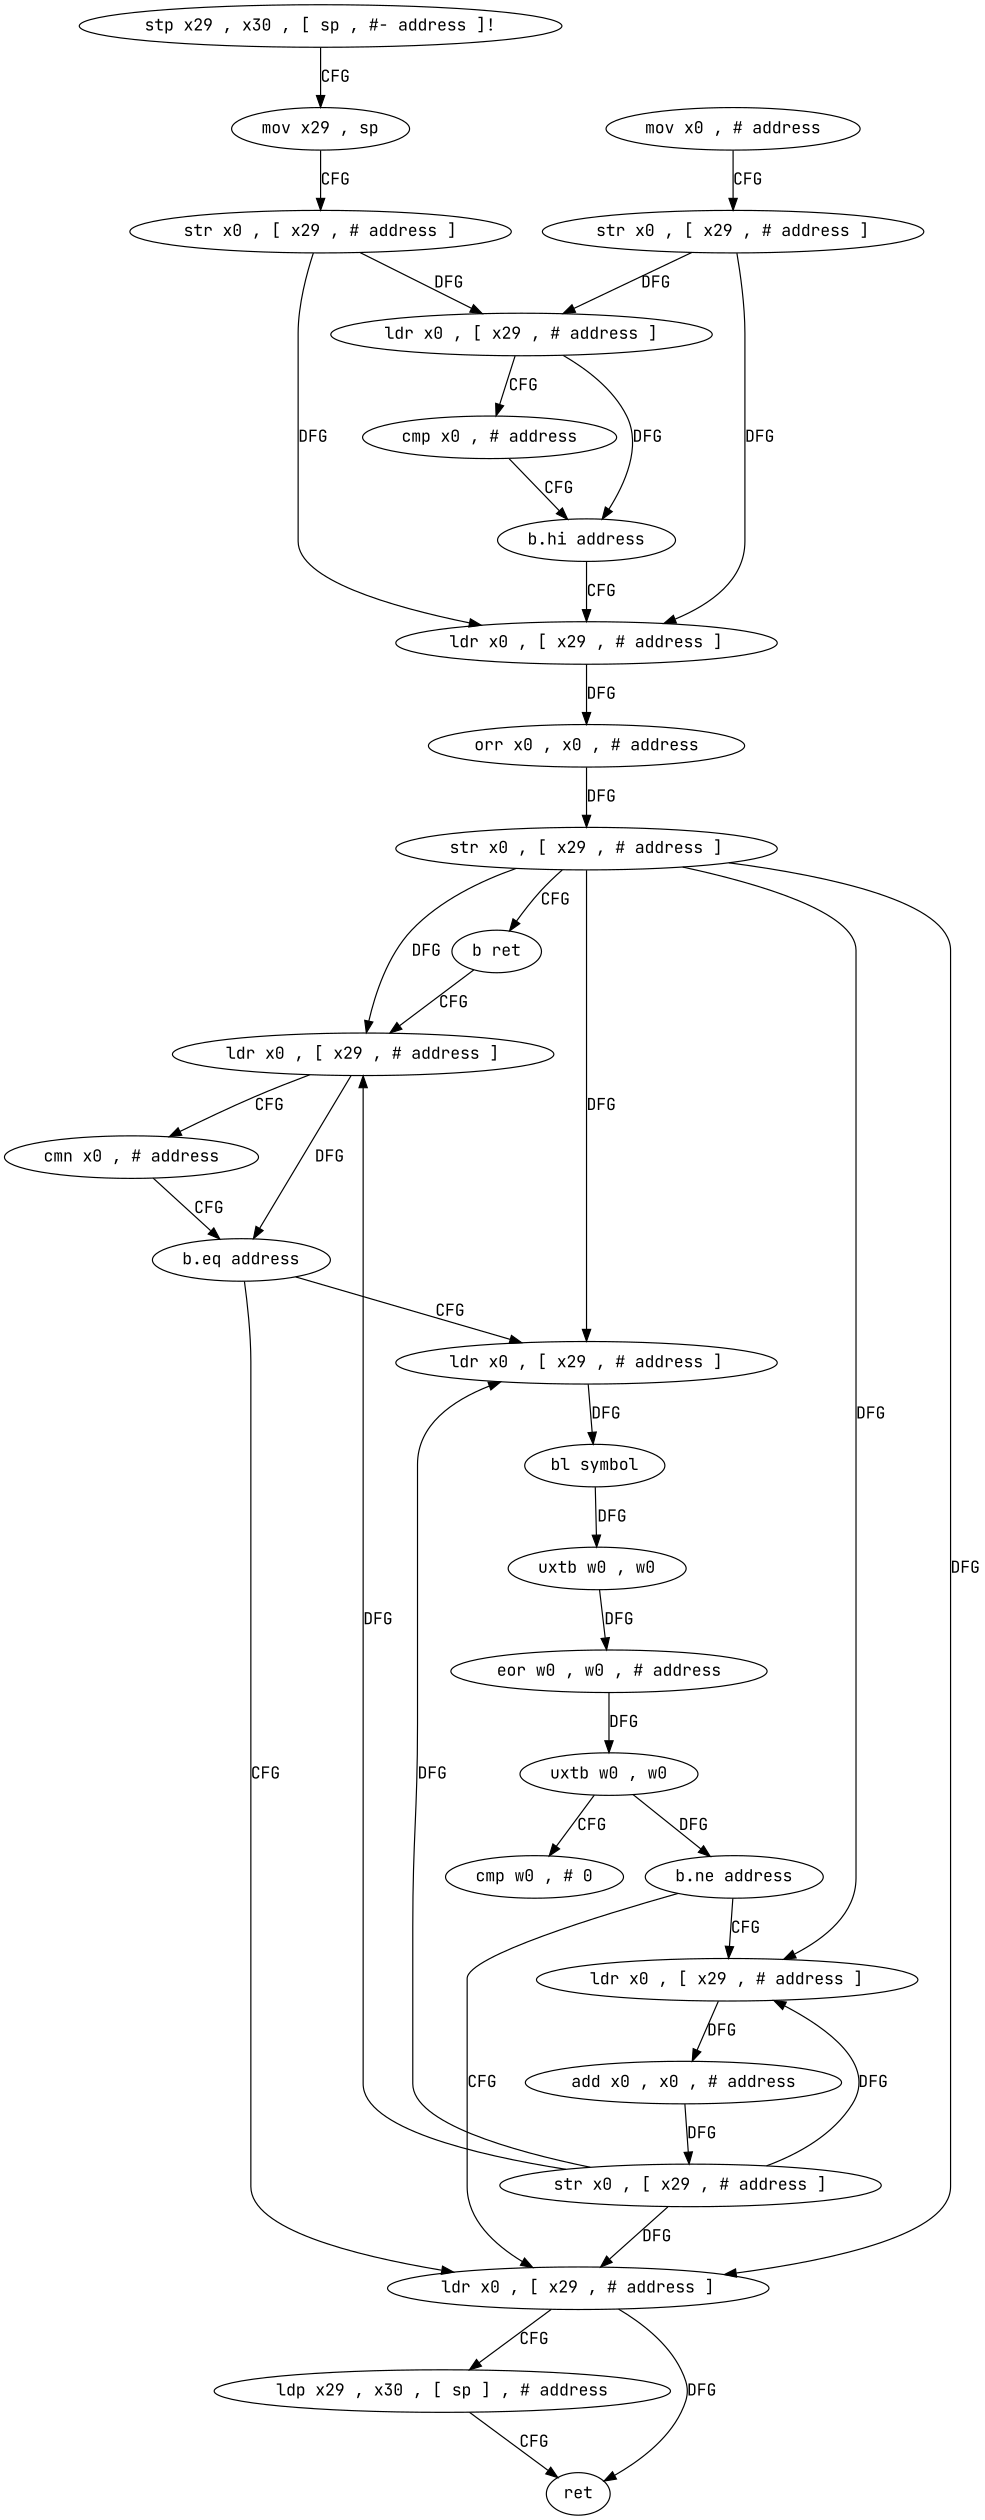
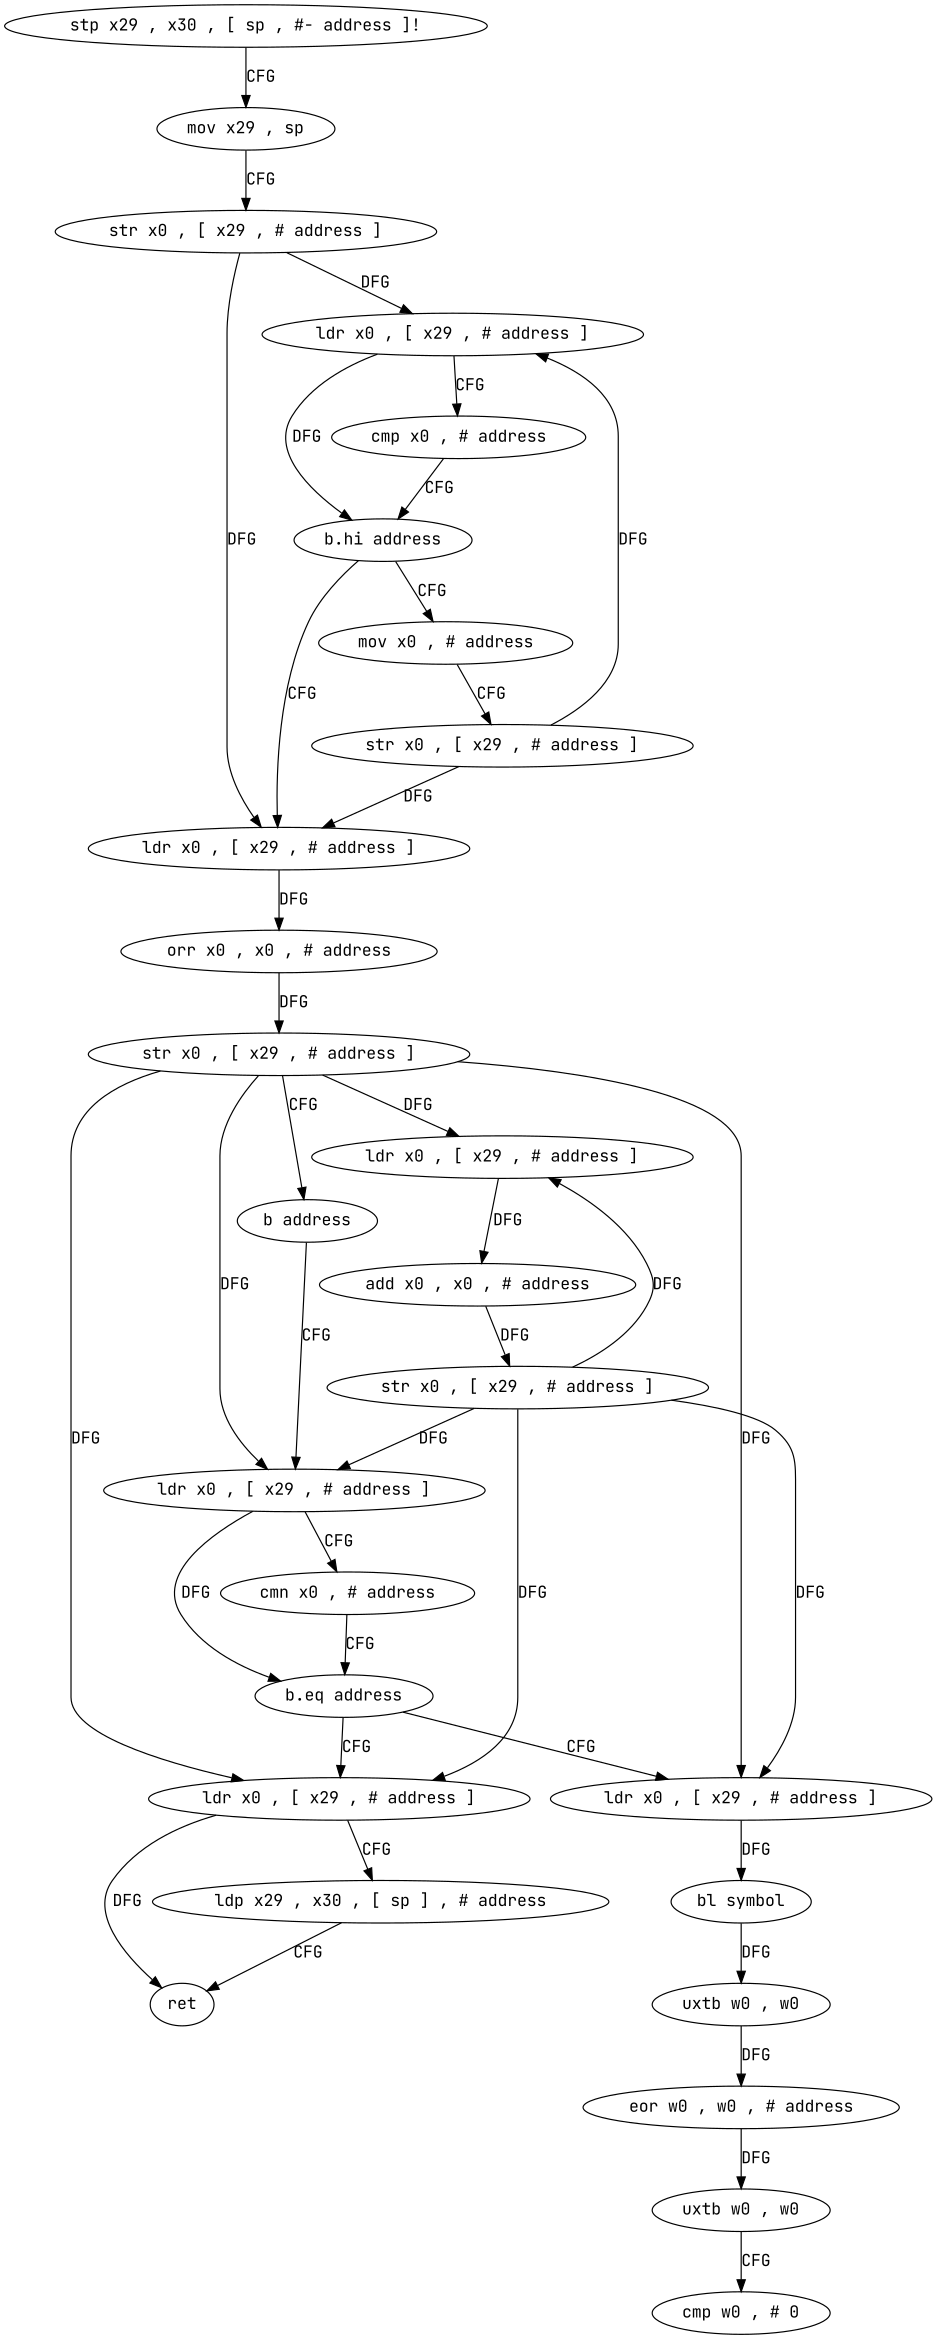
none -> (411, 587)
(497, 951) -> (307, 1221)
(734, 1877) -> none
